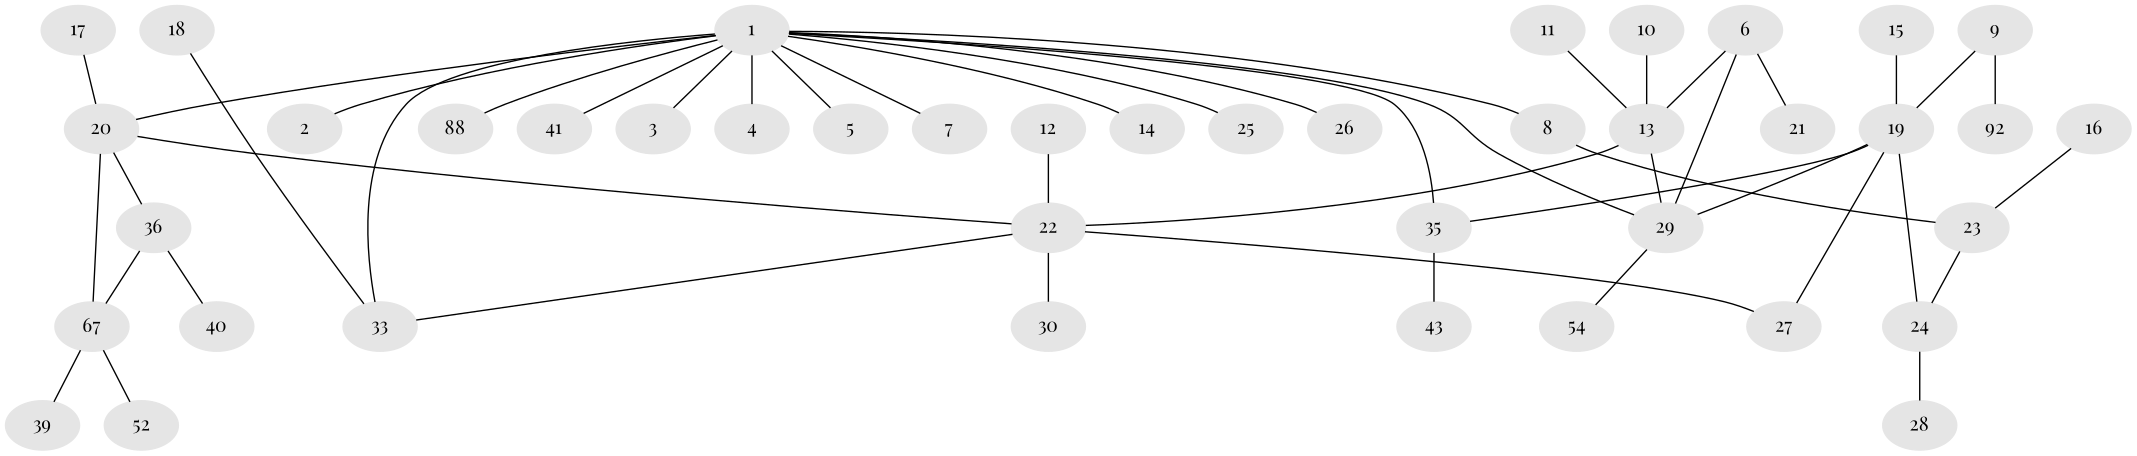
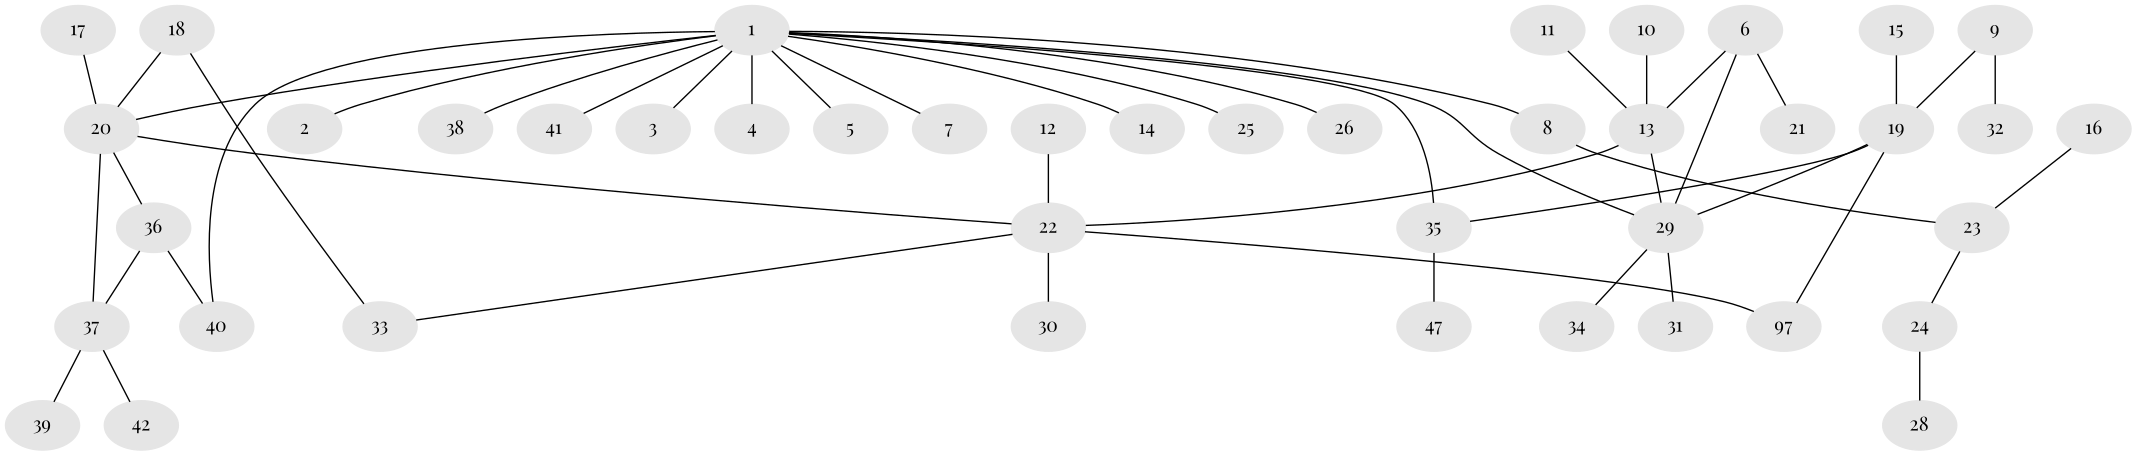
none -> (139, 80)
(409, 102) -> (377, 59)
(456, 129) -> (456, 129)
(1995, 129) -> (1995, 129)
(1908, 228) -> none
(92, 327) -> (92, 327)
(1434, 327) -> (1434, 327)
(1577, 327) -> (1577, 327)
none -> (1675, 327)
(1784, 327) -> (1784, 327)
(141, 425) -> (141, 425)
